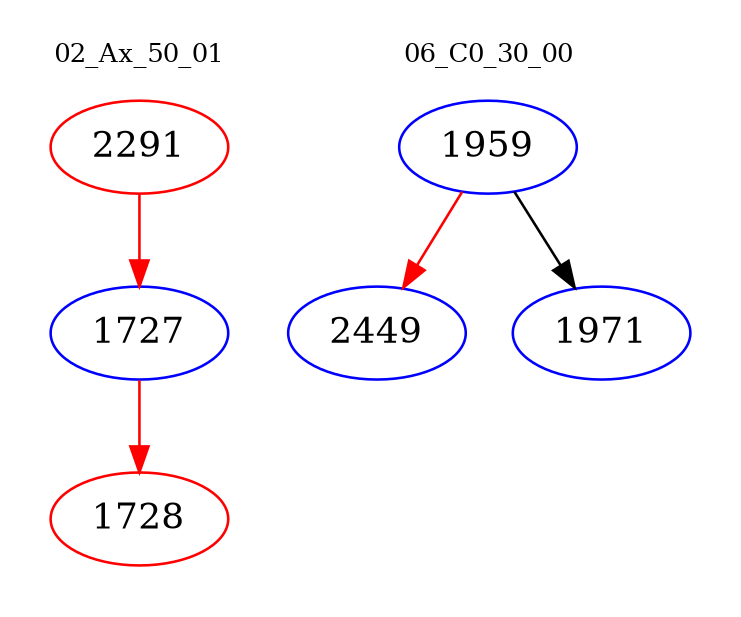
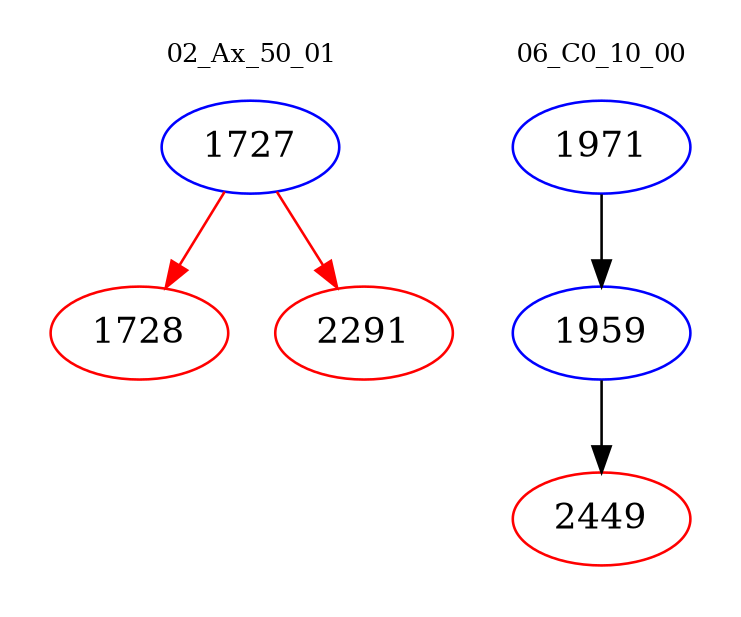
(489, 56) -> (602, 56)
(139, 227) -> (300, 228)
(440, 228) -> (602, 413)
(537, 228) -> (602, 227)
(377, 333) -> (602, 519)
